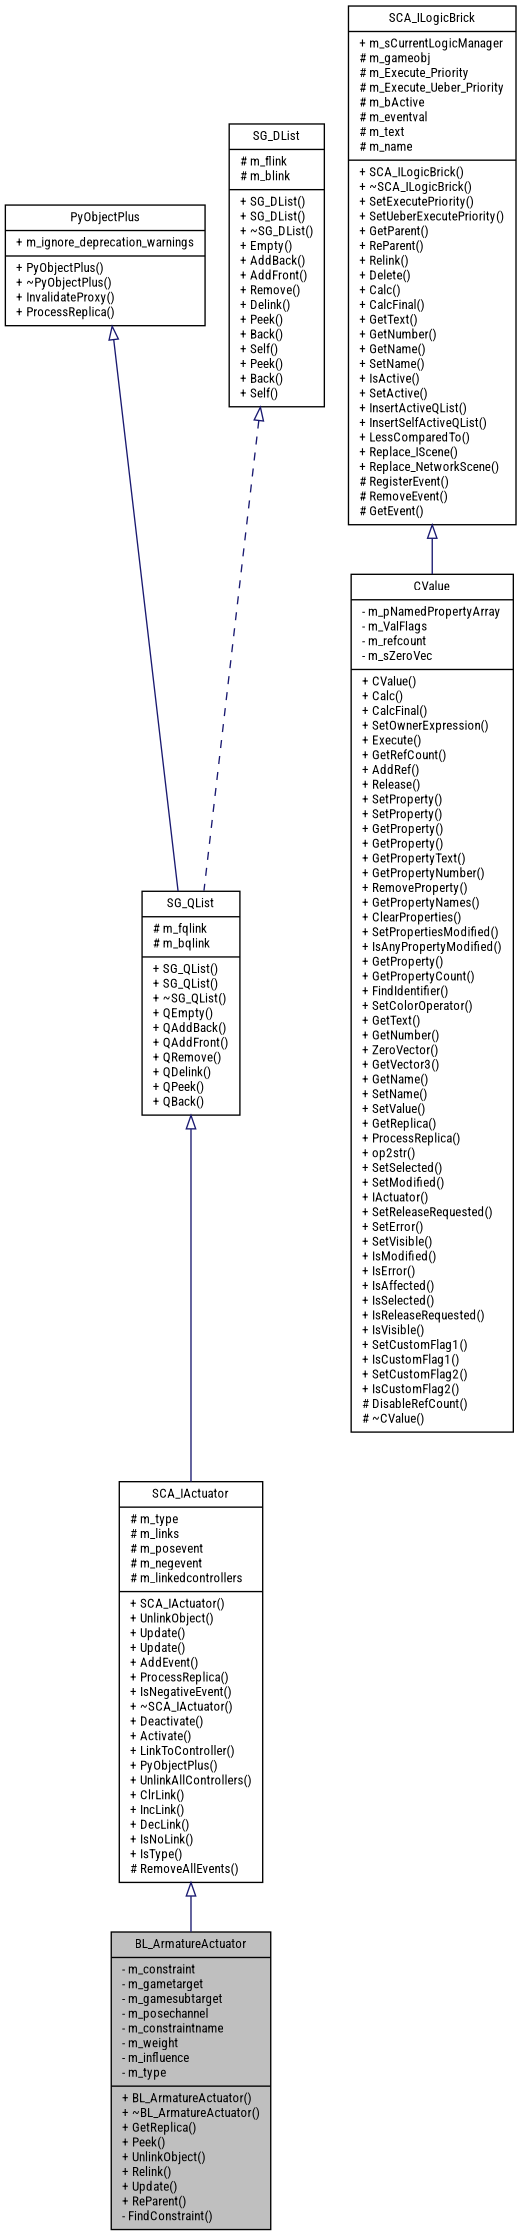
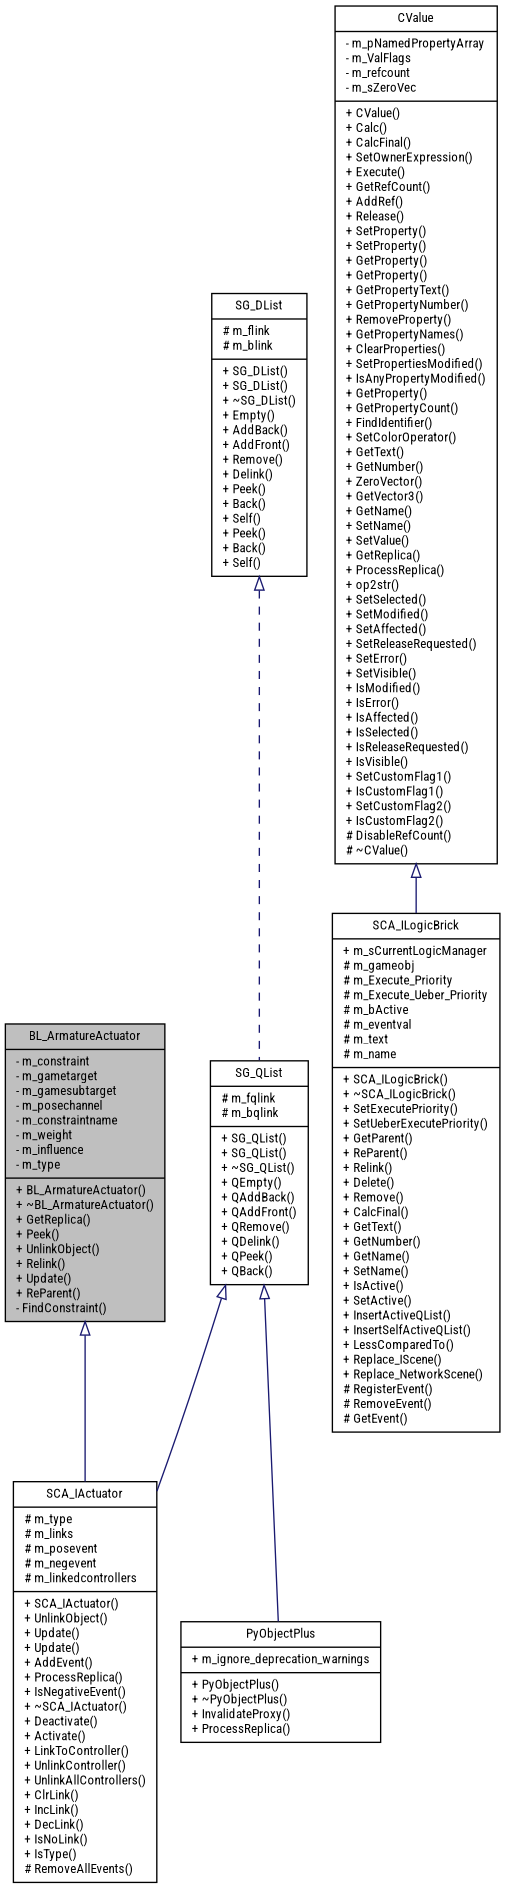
(380, 290) -> (374, 1198)
(432, 556) -> (416, 895)
(146, 615) -> (271, 1460)
(395, 1198) -> (387, 629)
(174, 1766) -> (75, 1766)
(191, 1914) -> (85, 1408)
